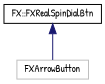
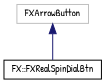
(53, 47) -> (53, 47)
